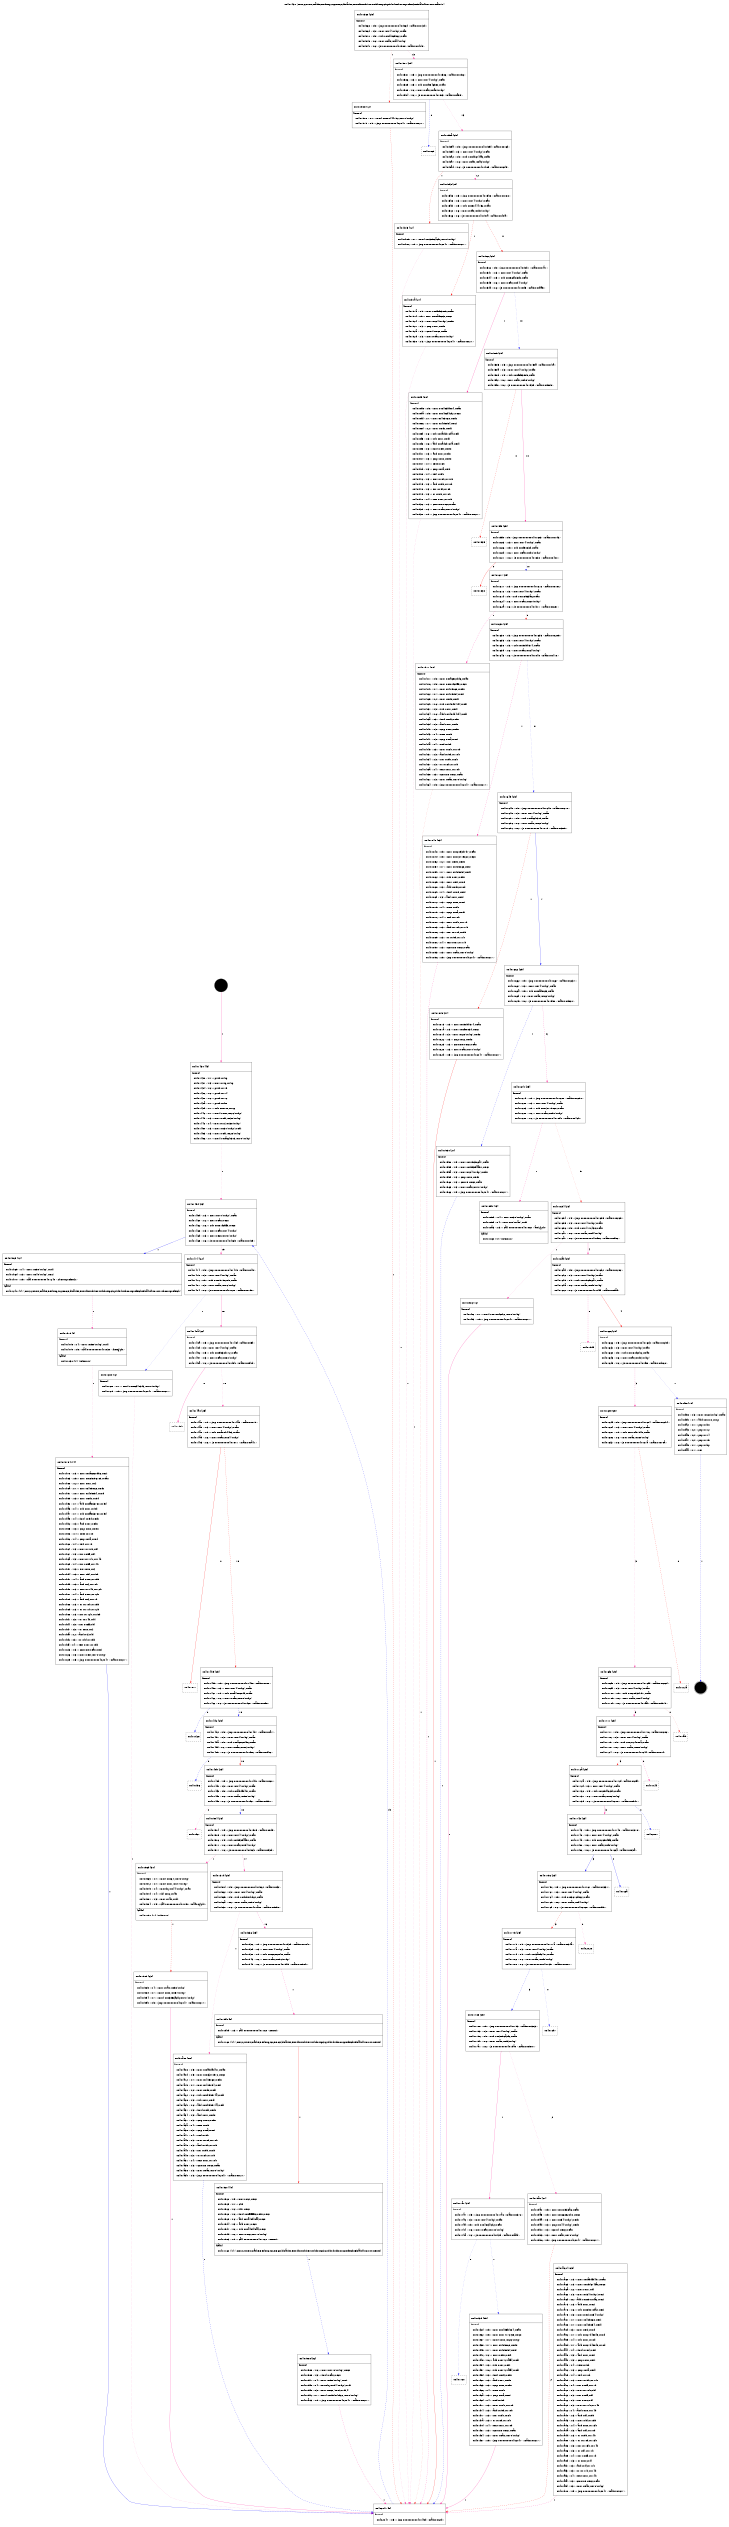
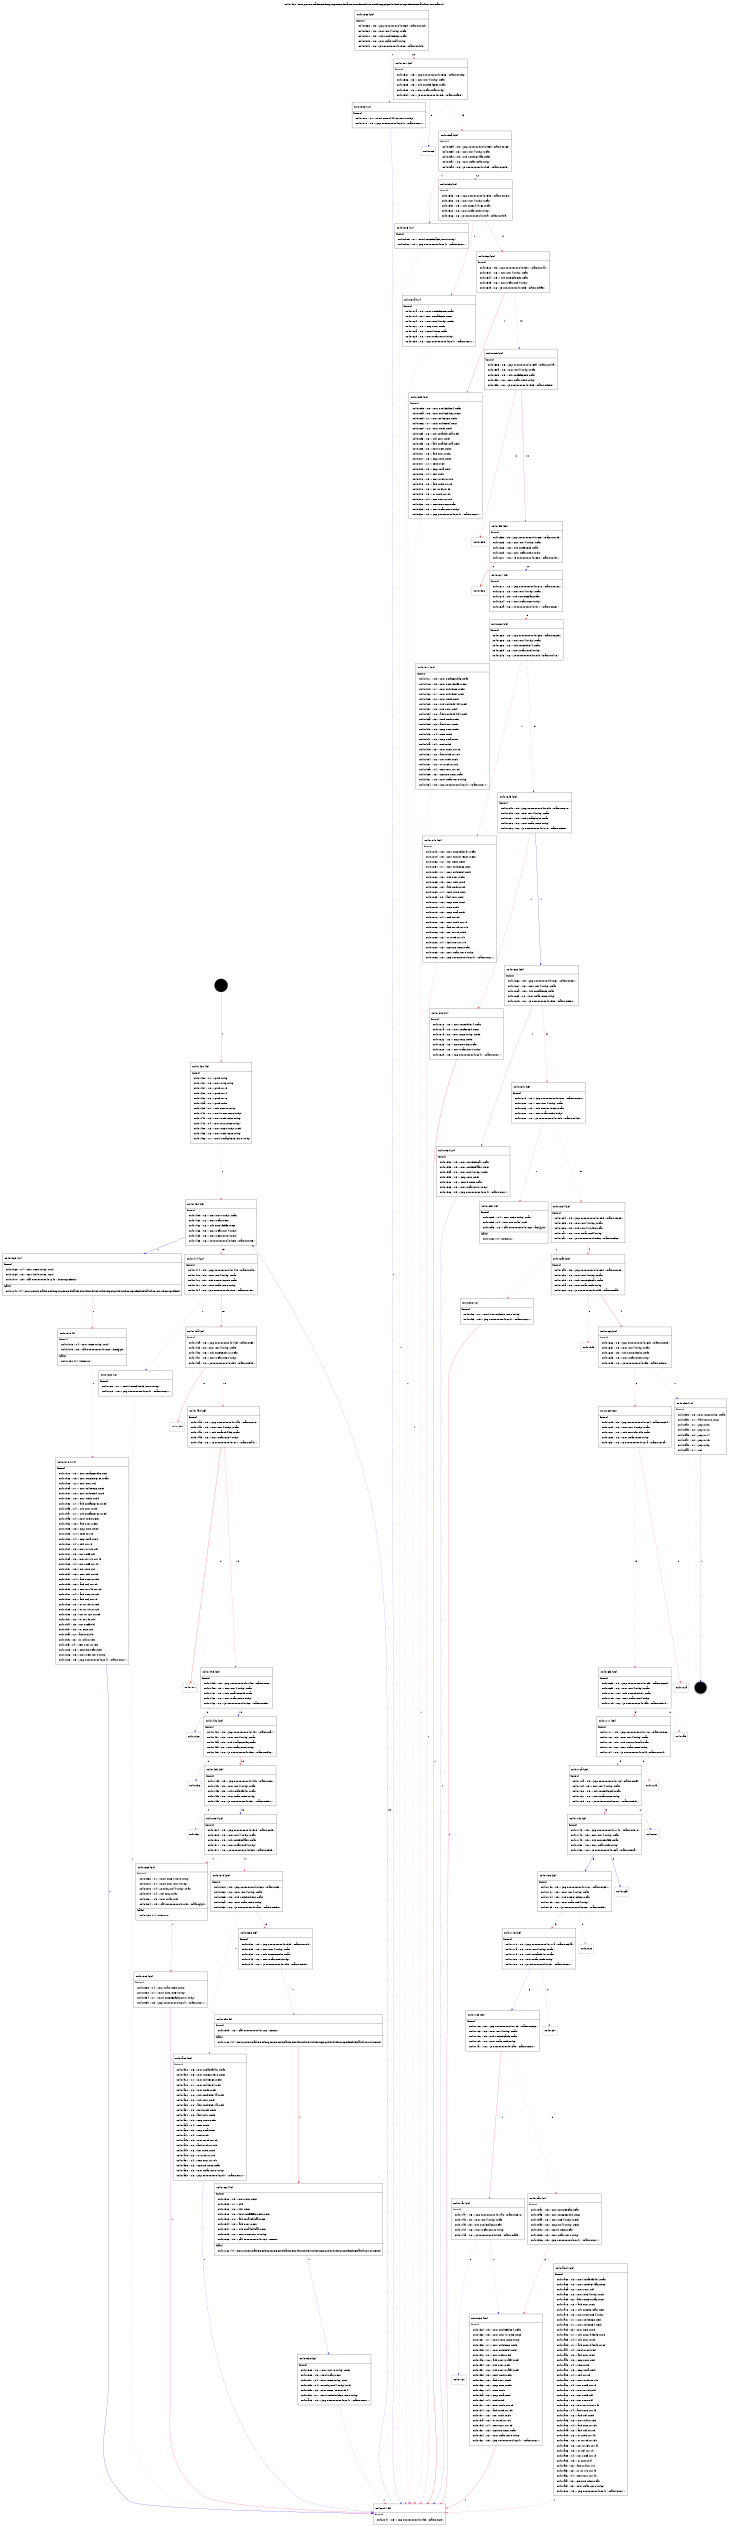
(478, 635) -> none
(392, 1316) -> (392, 1316)
(549, 2419) -> (536, 2278)
